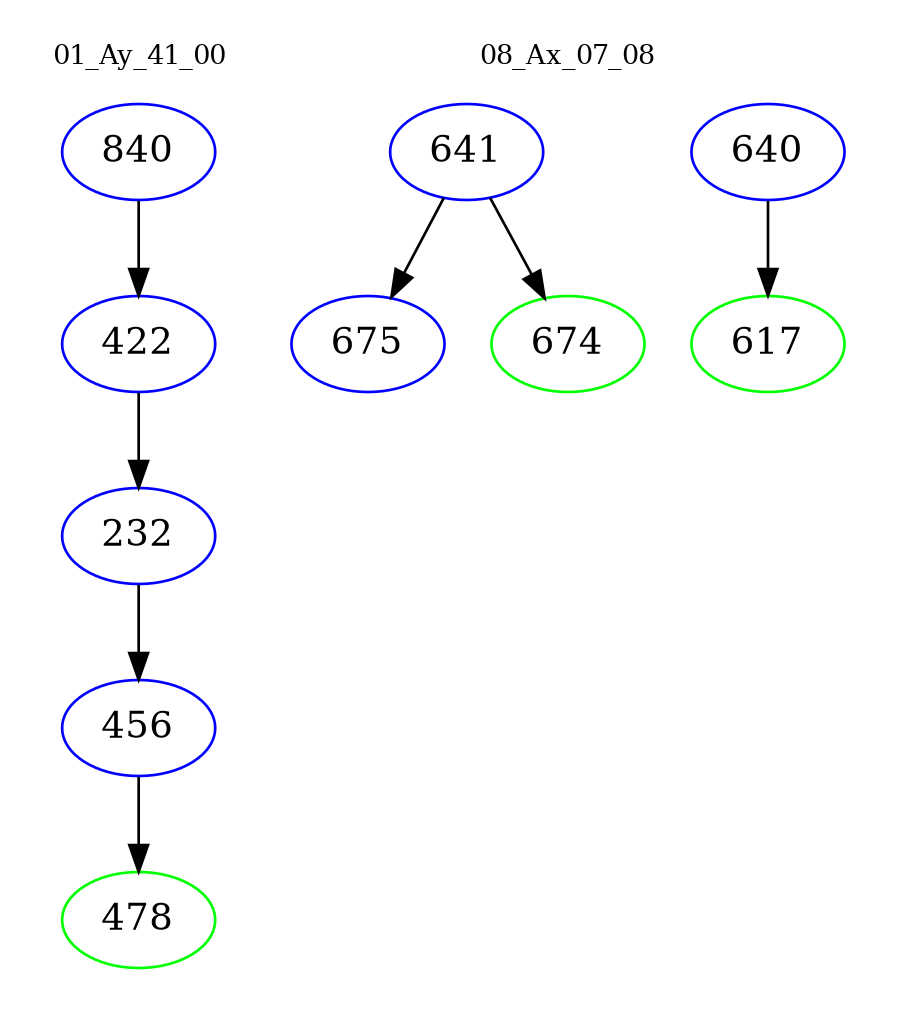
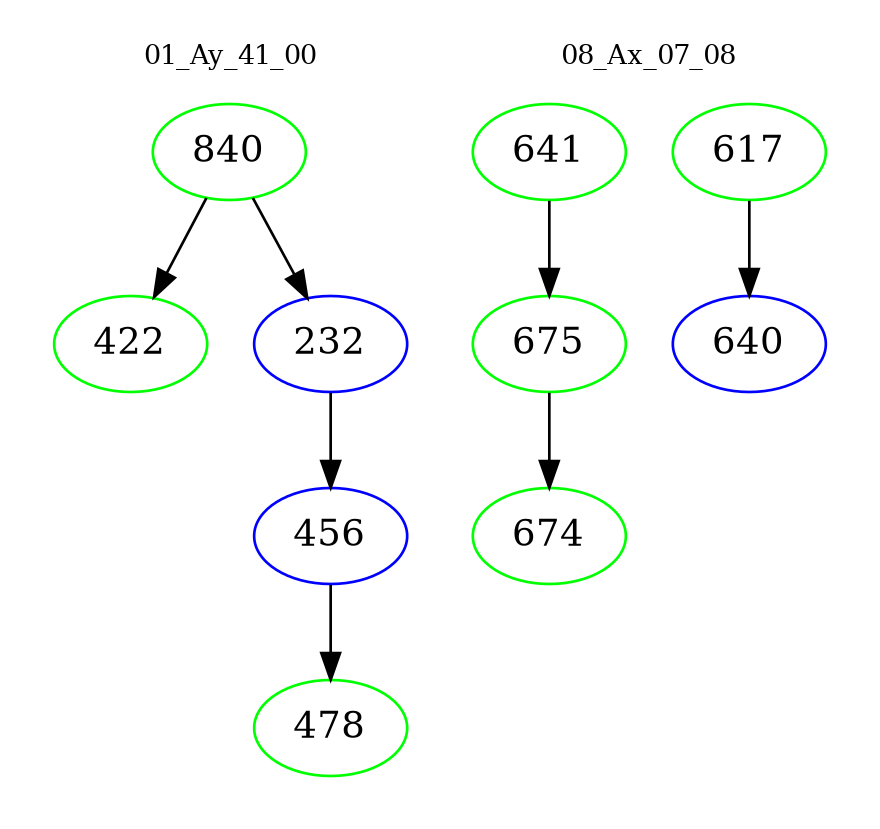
(139, 152) -> (229, 152)
(467, 152) -> (549, 152)
(768, 235) -> (749, 235)
(511, 236) -> (549, 427)
(139, 344) -> (131, 344)
(368, 344) -> (549, 344)
(139, 427) -> (274, 236)
